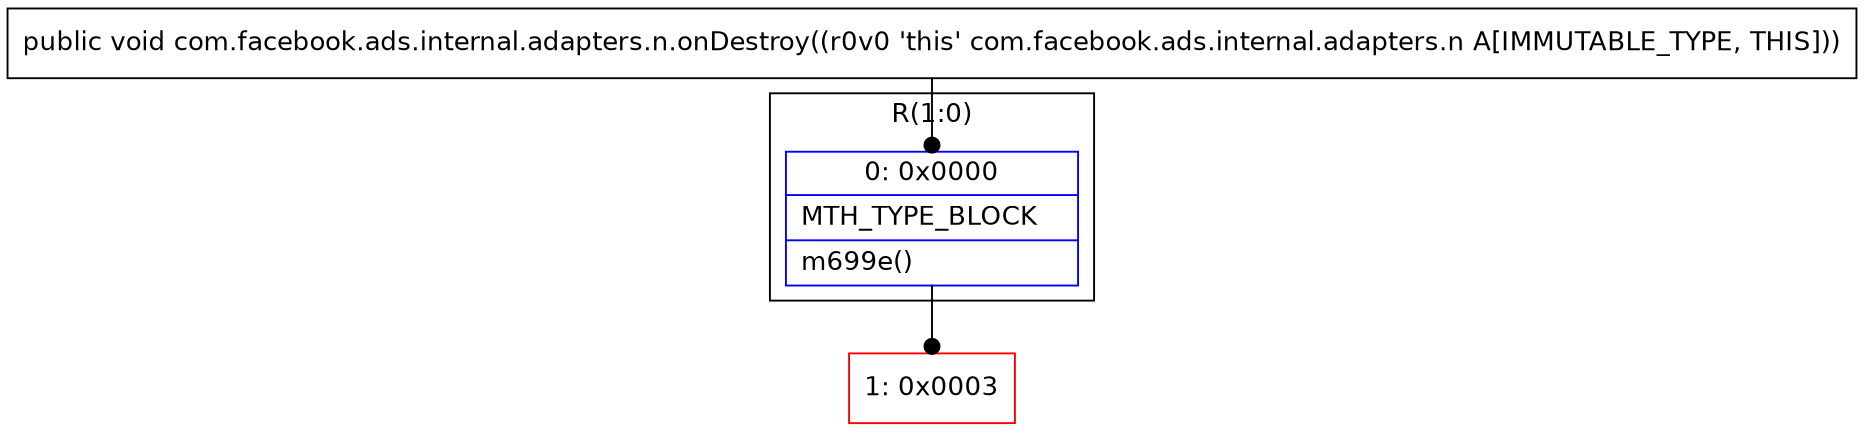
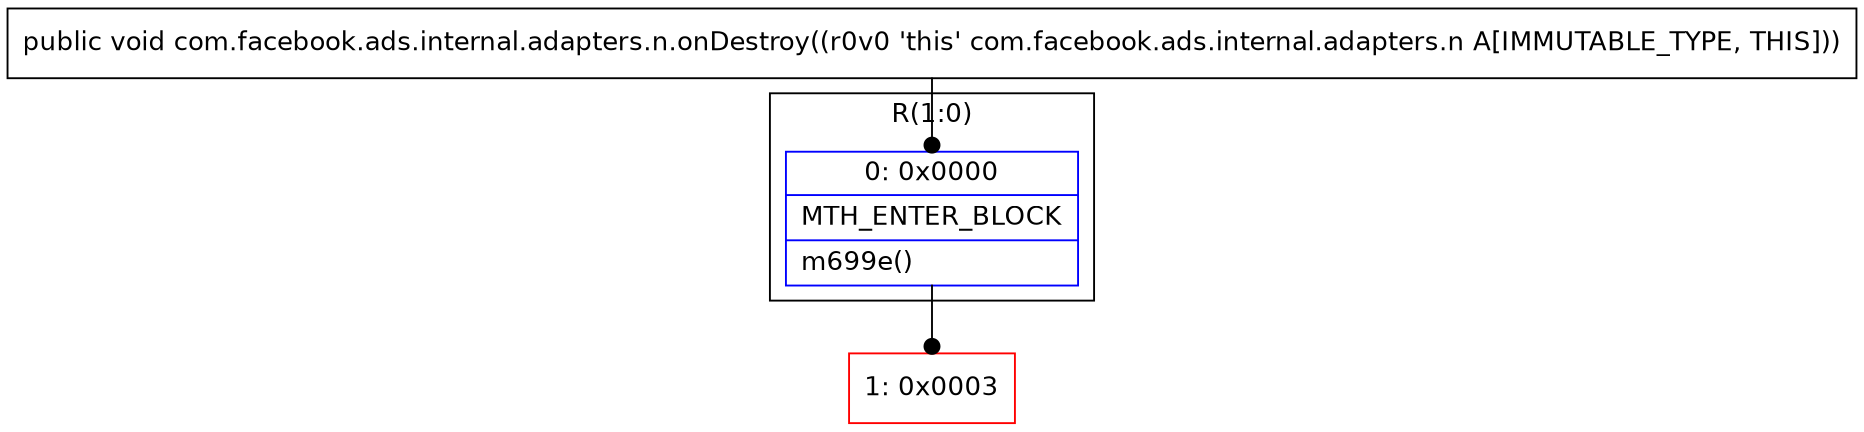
(920, 217) -> (932, 217)
